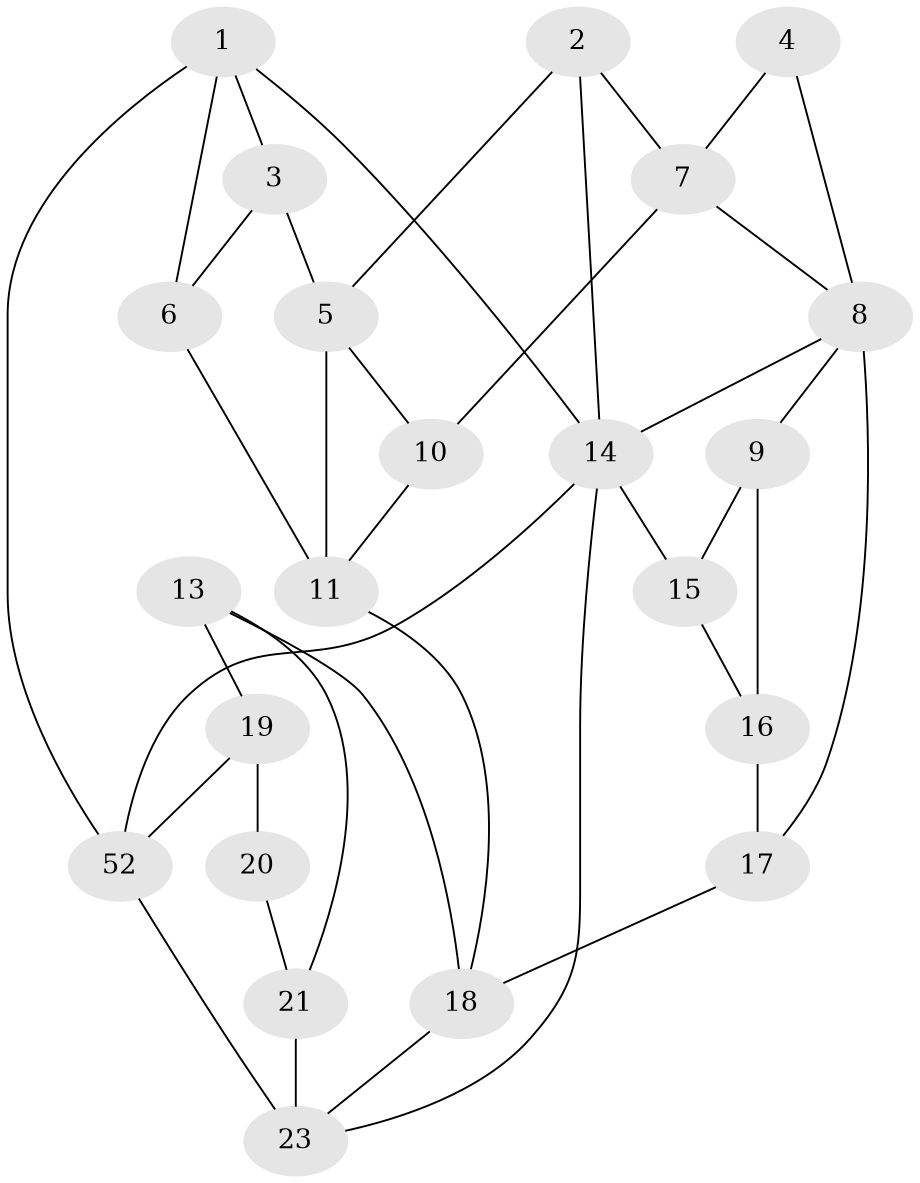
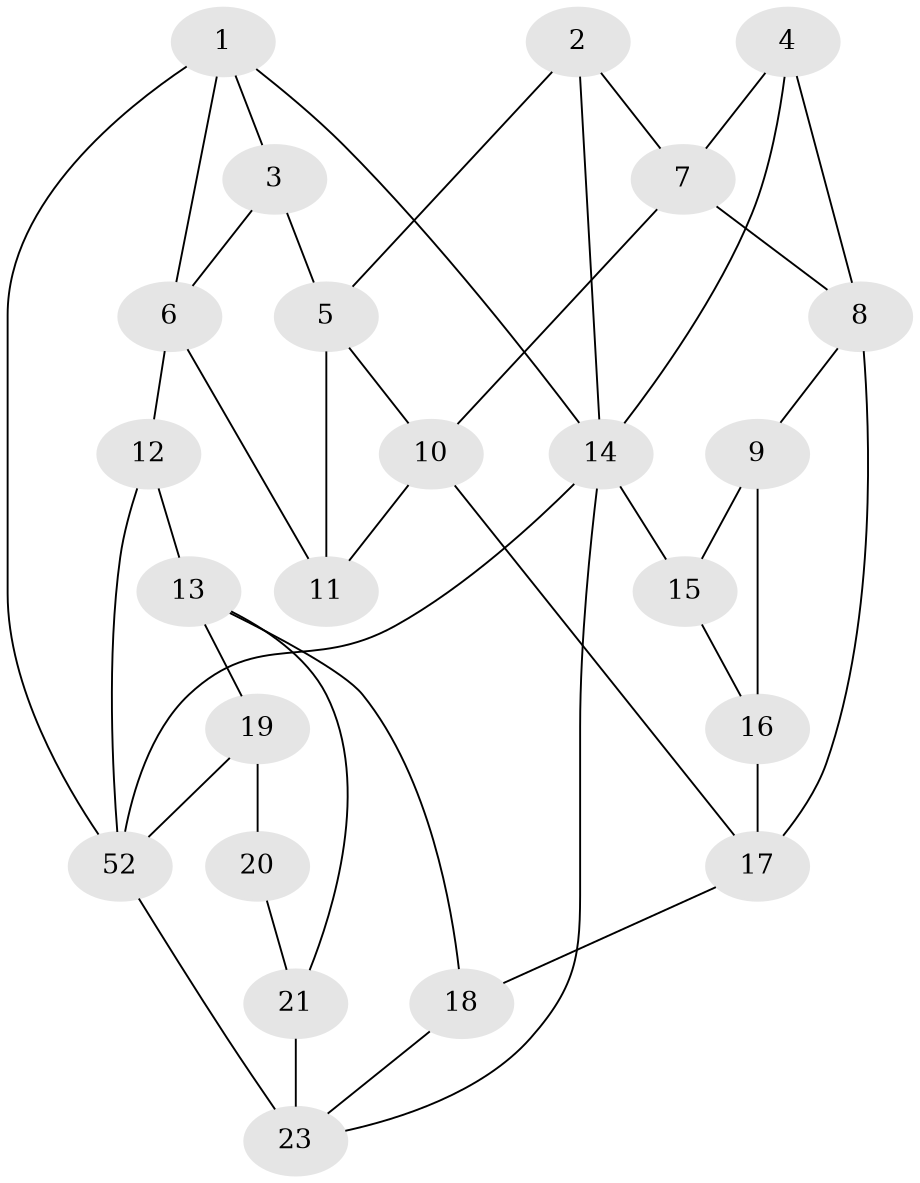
(731, 385) -> (730, 261)
none -> (149, 454)
none -> (595, 660)
(484, 768) -> none
